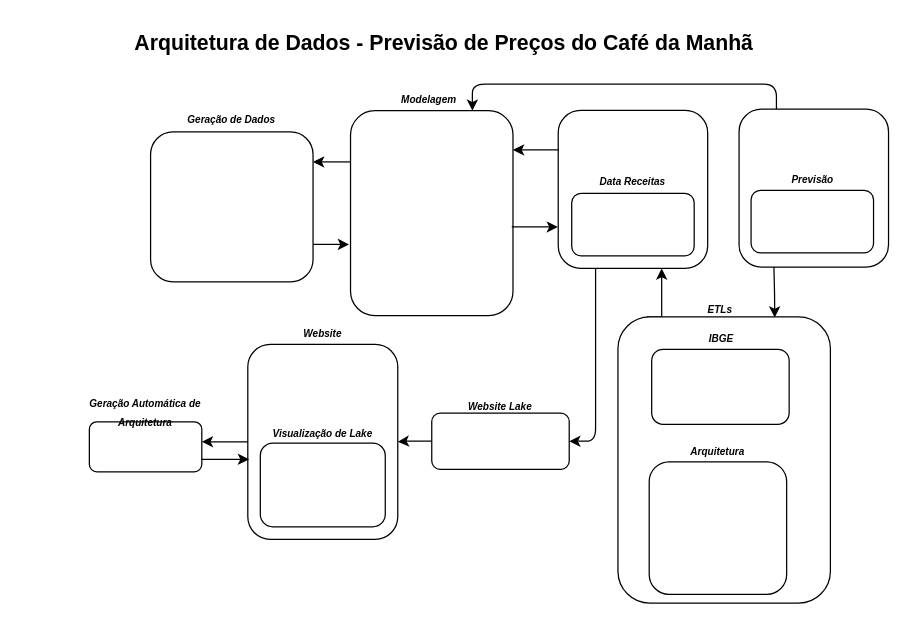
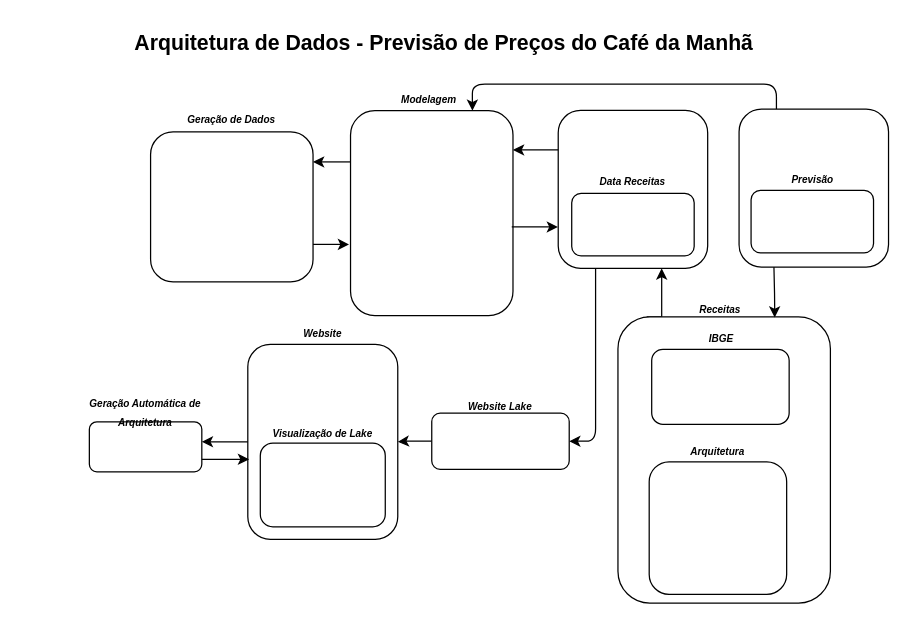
(721, 308) -> (721, 308)
